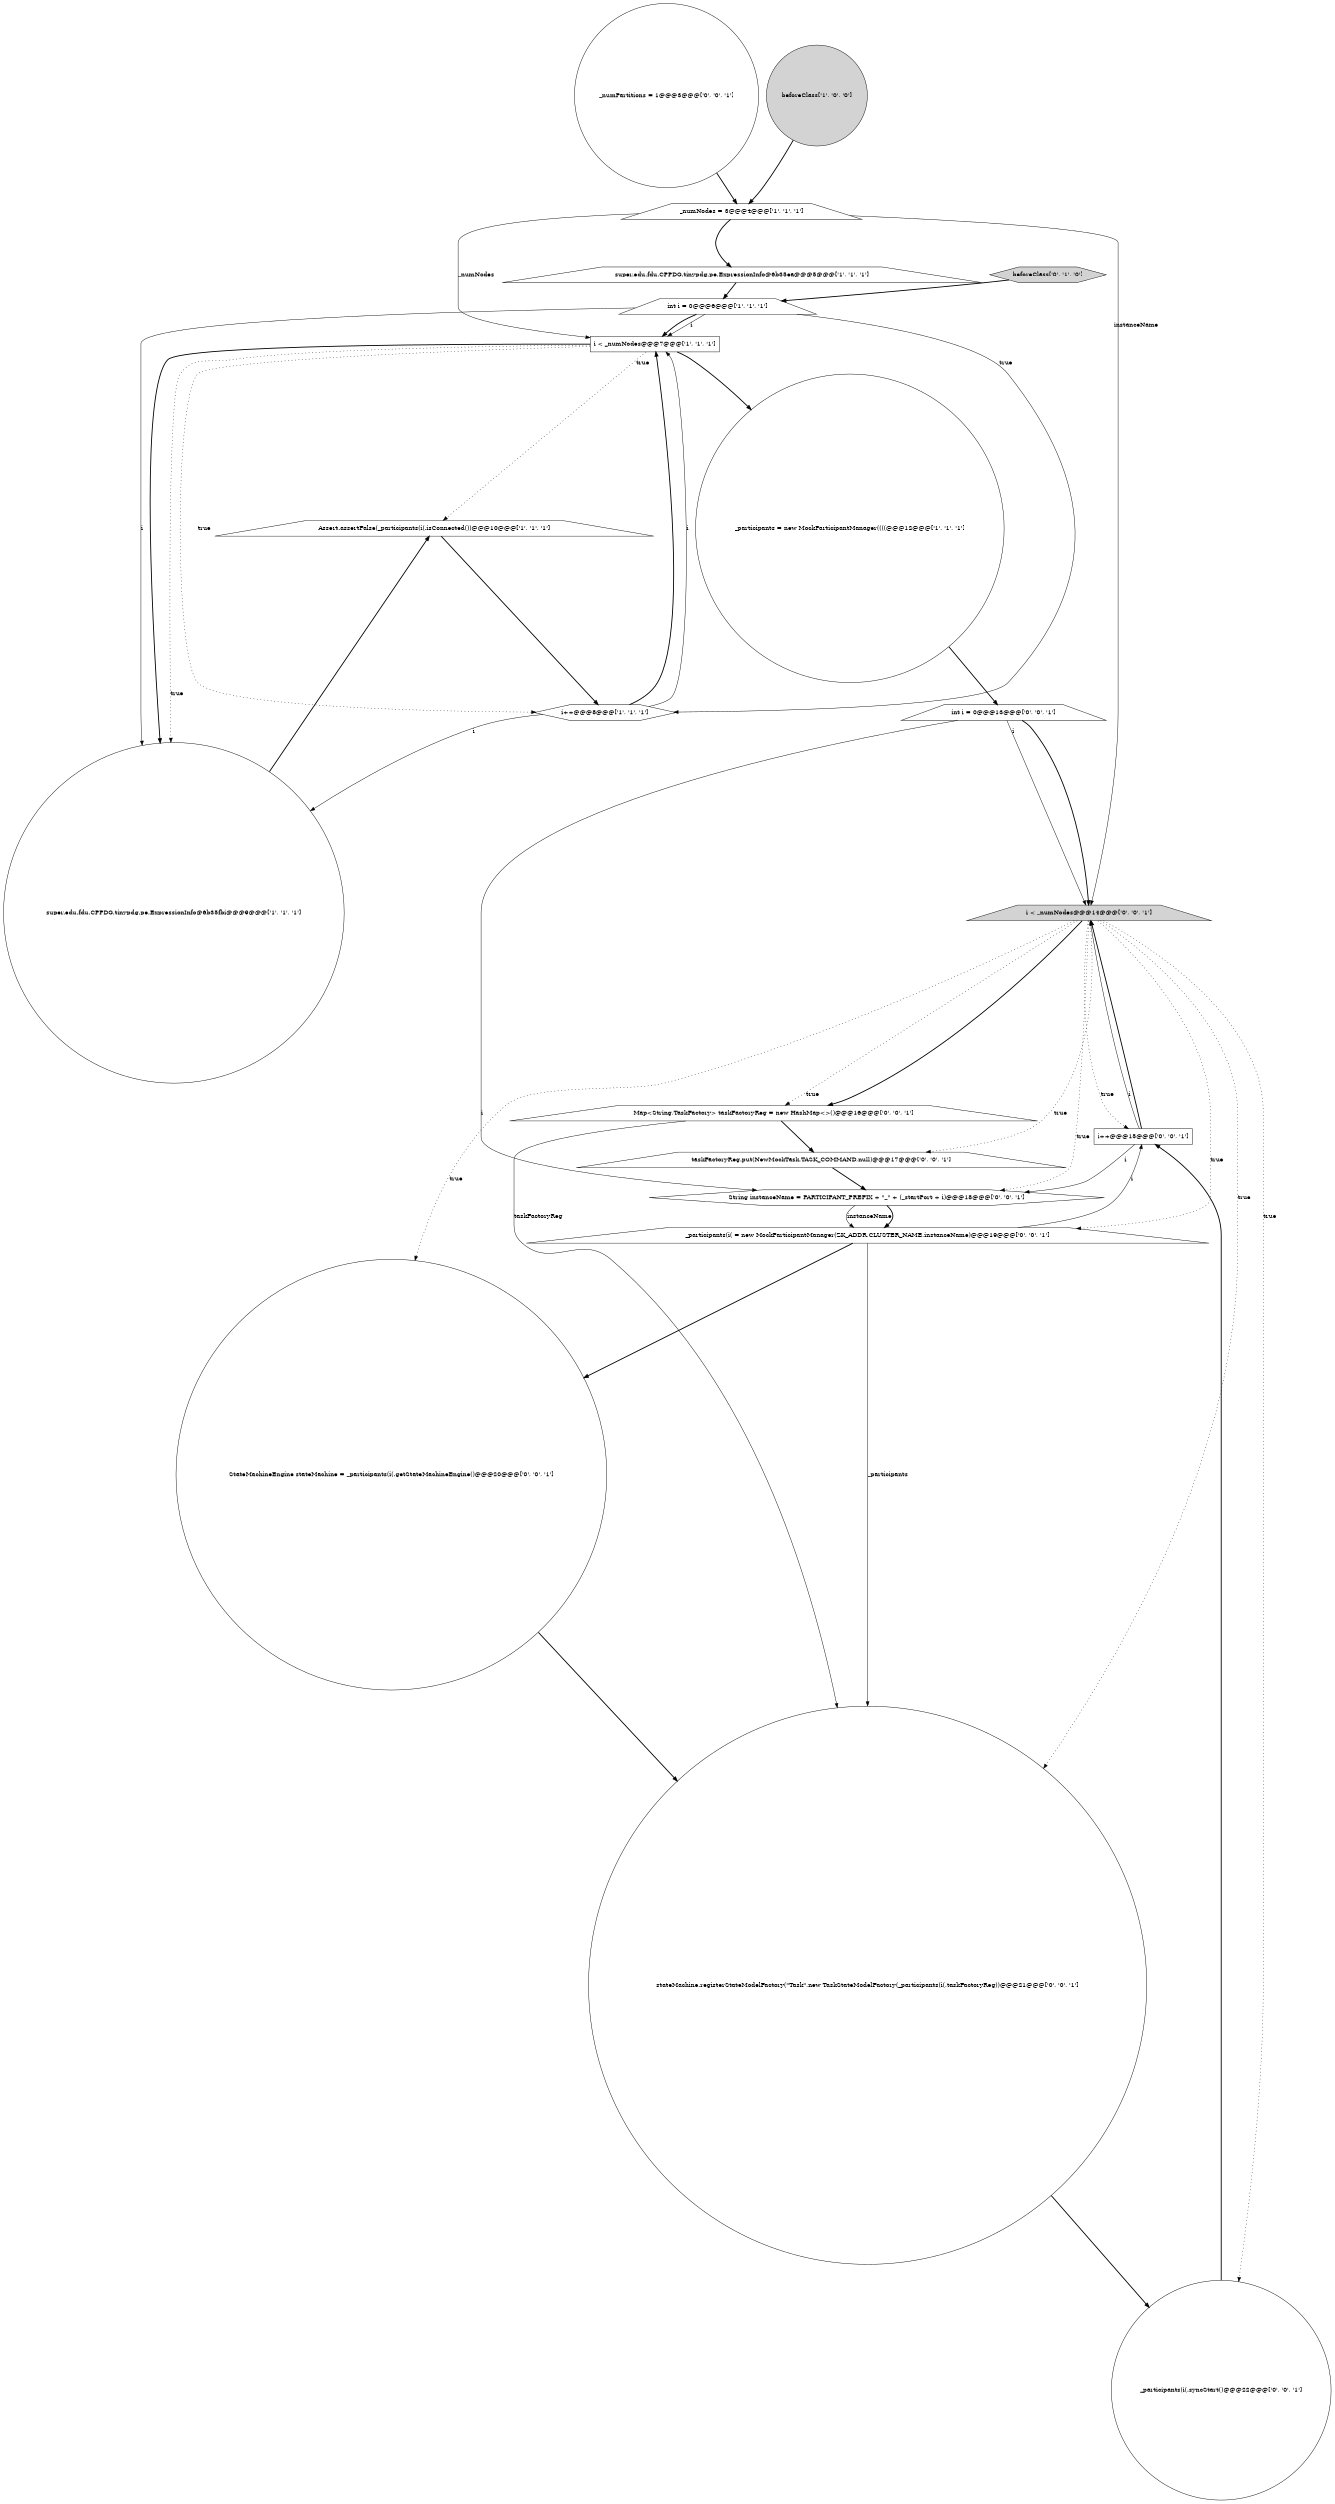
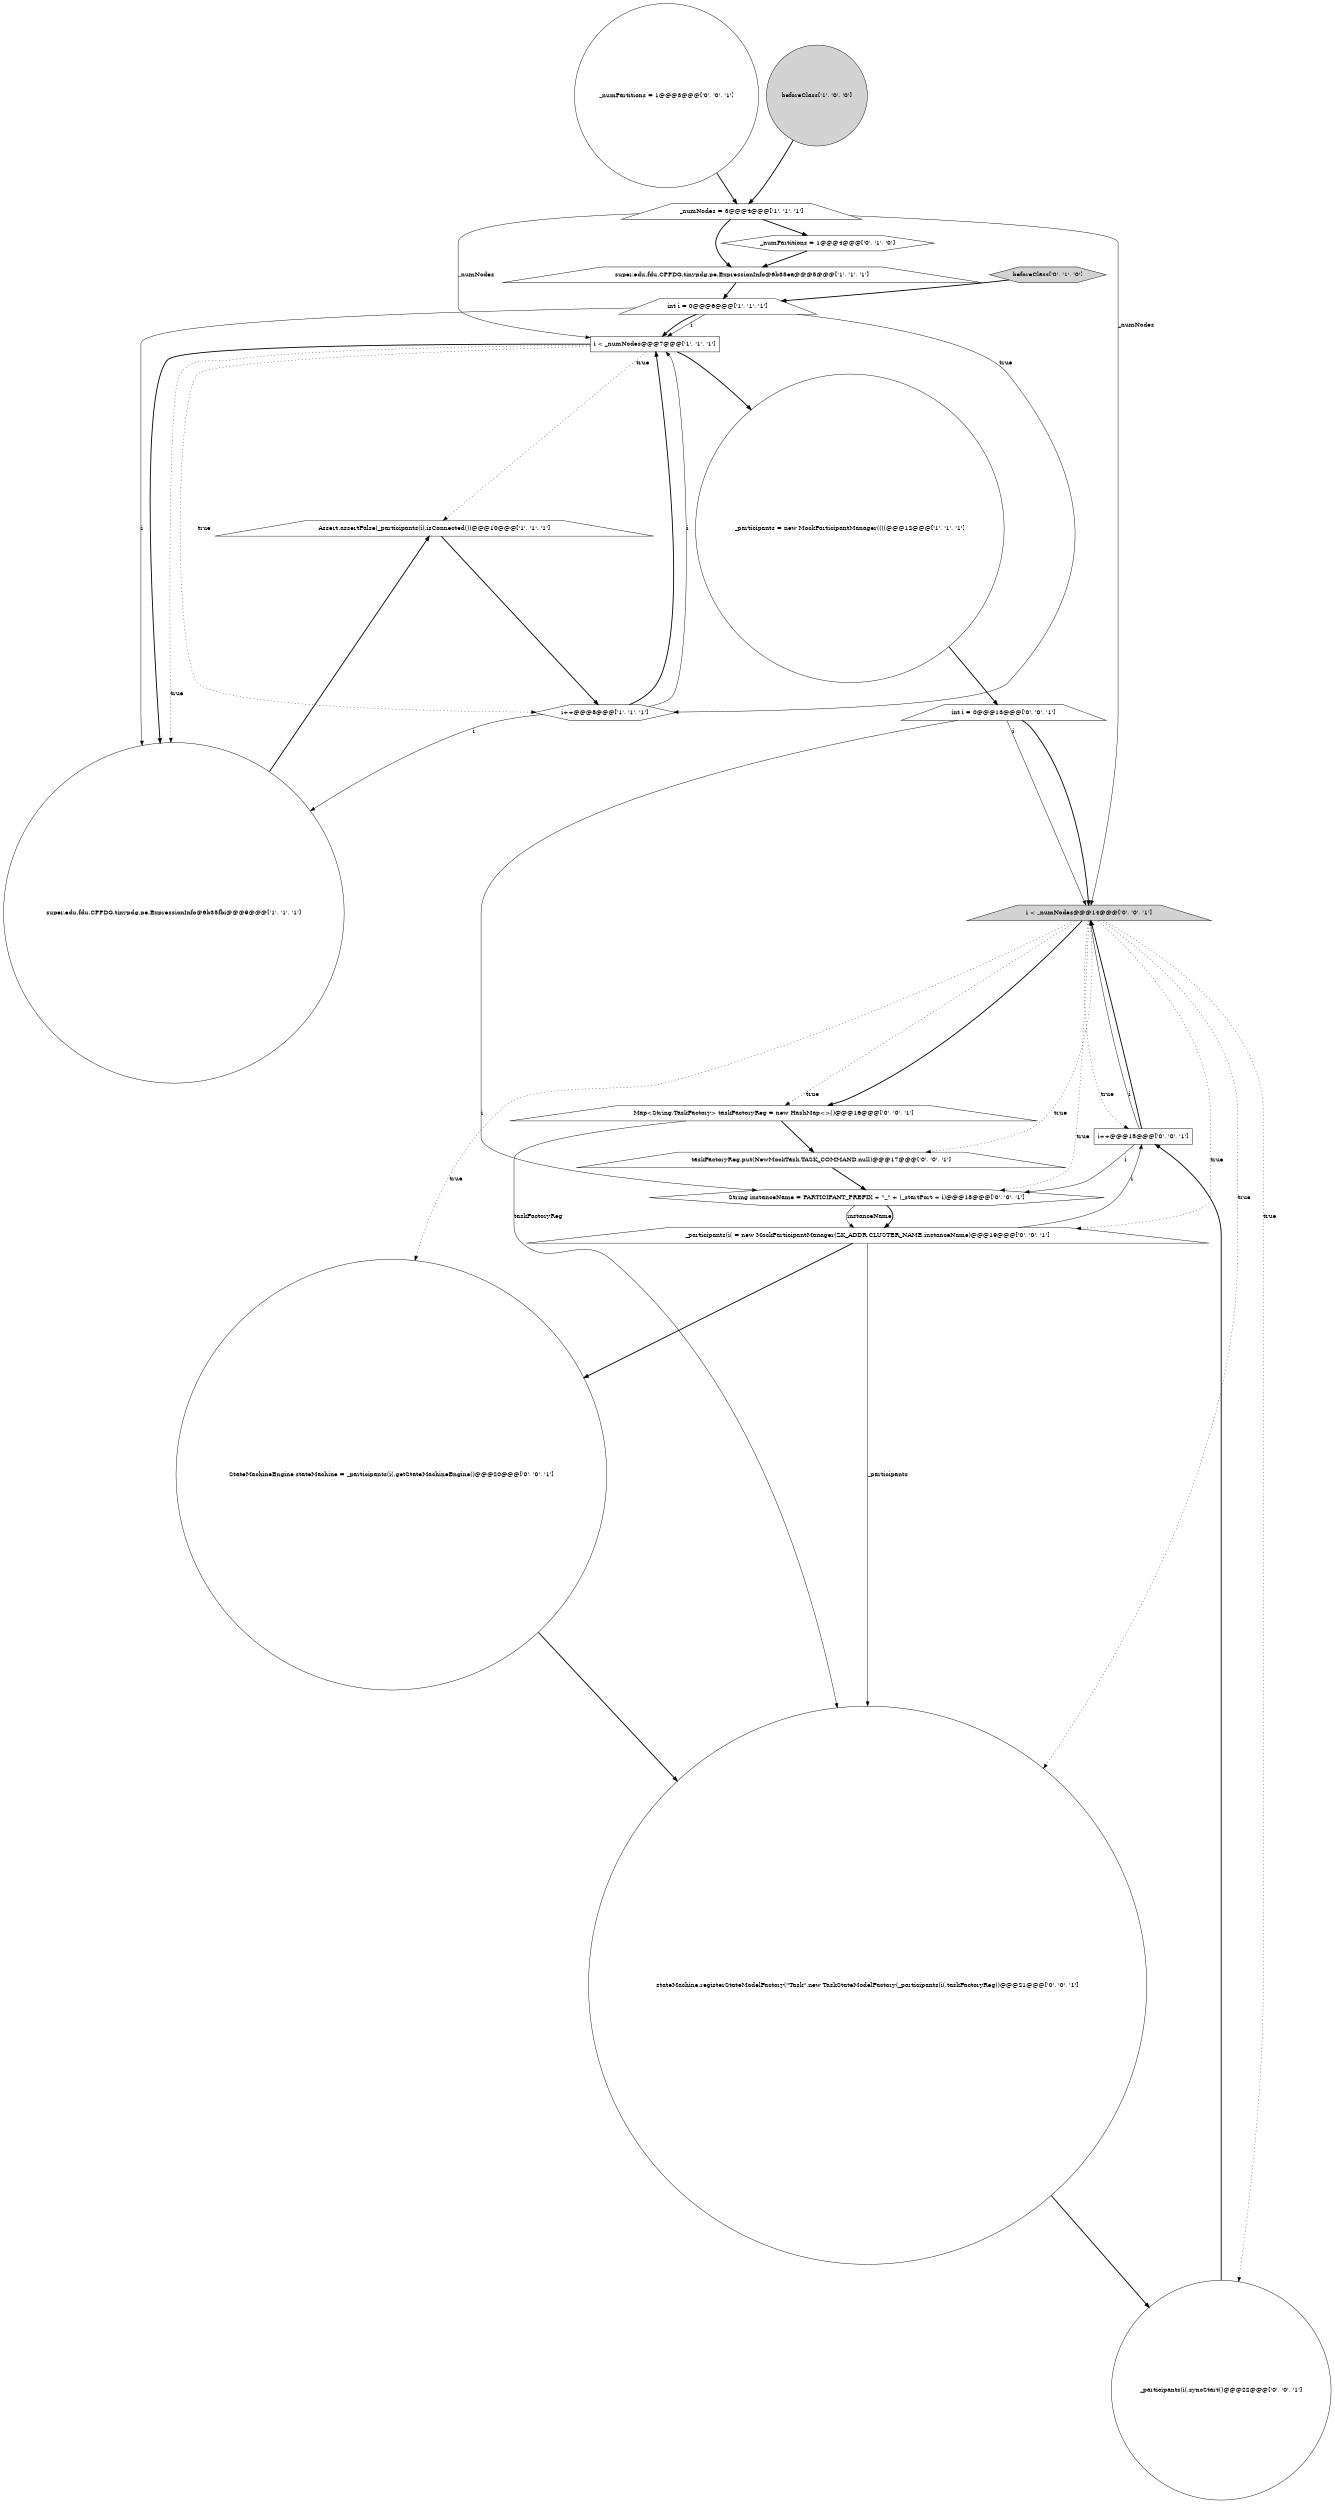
none -> (828, 243)
(1136, 325) -> (1136, 325)
